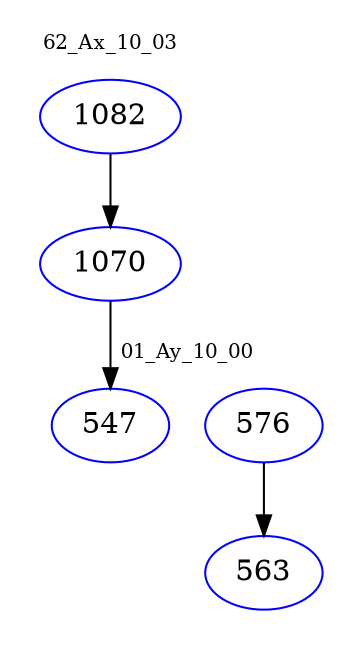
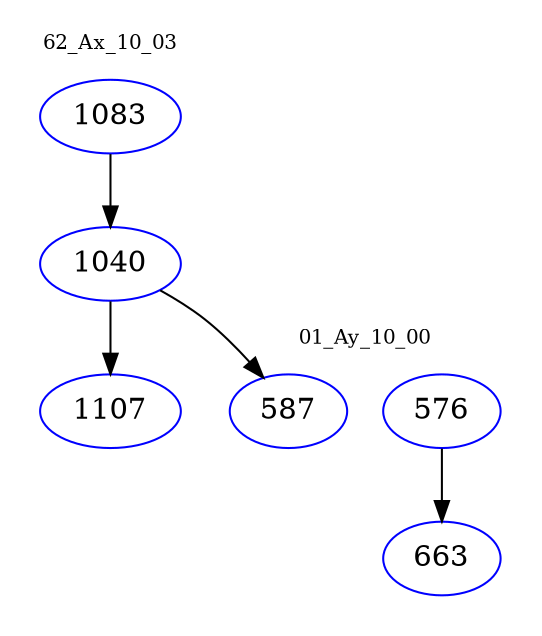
(110, 117) -> (110, 117)
(110, 264) -> (110, 264)
none -> (110, 411)
(110, 426) -> (288, 411)
(264, 573) -> (442, 559)
